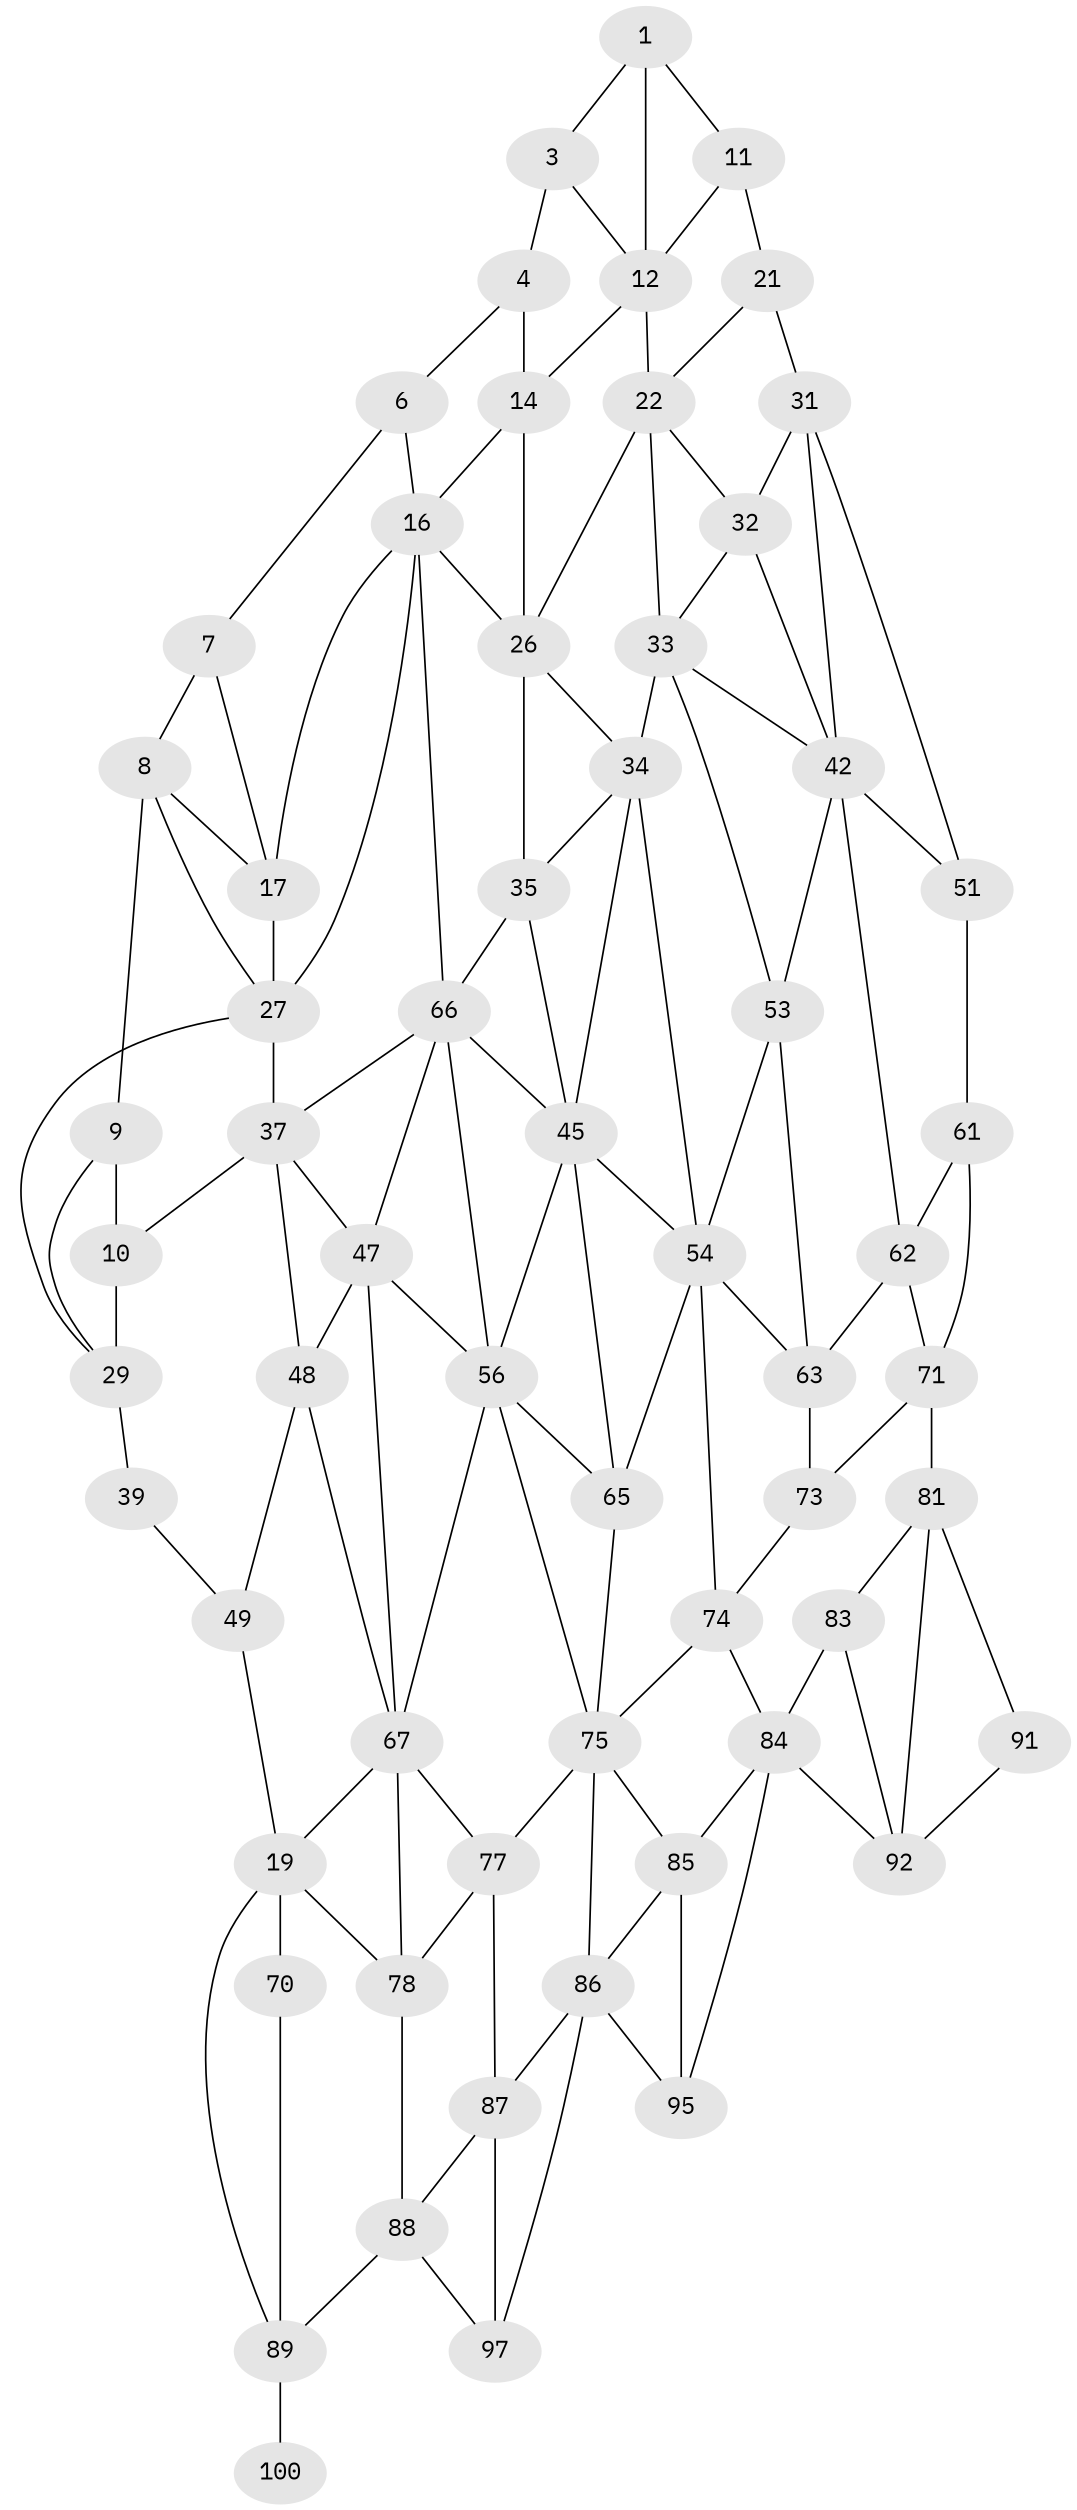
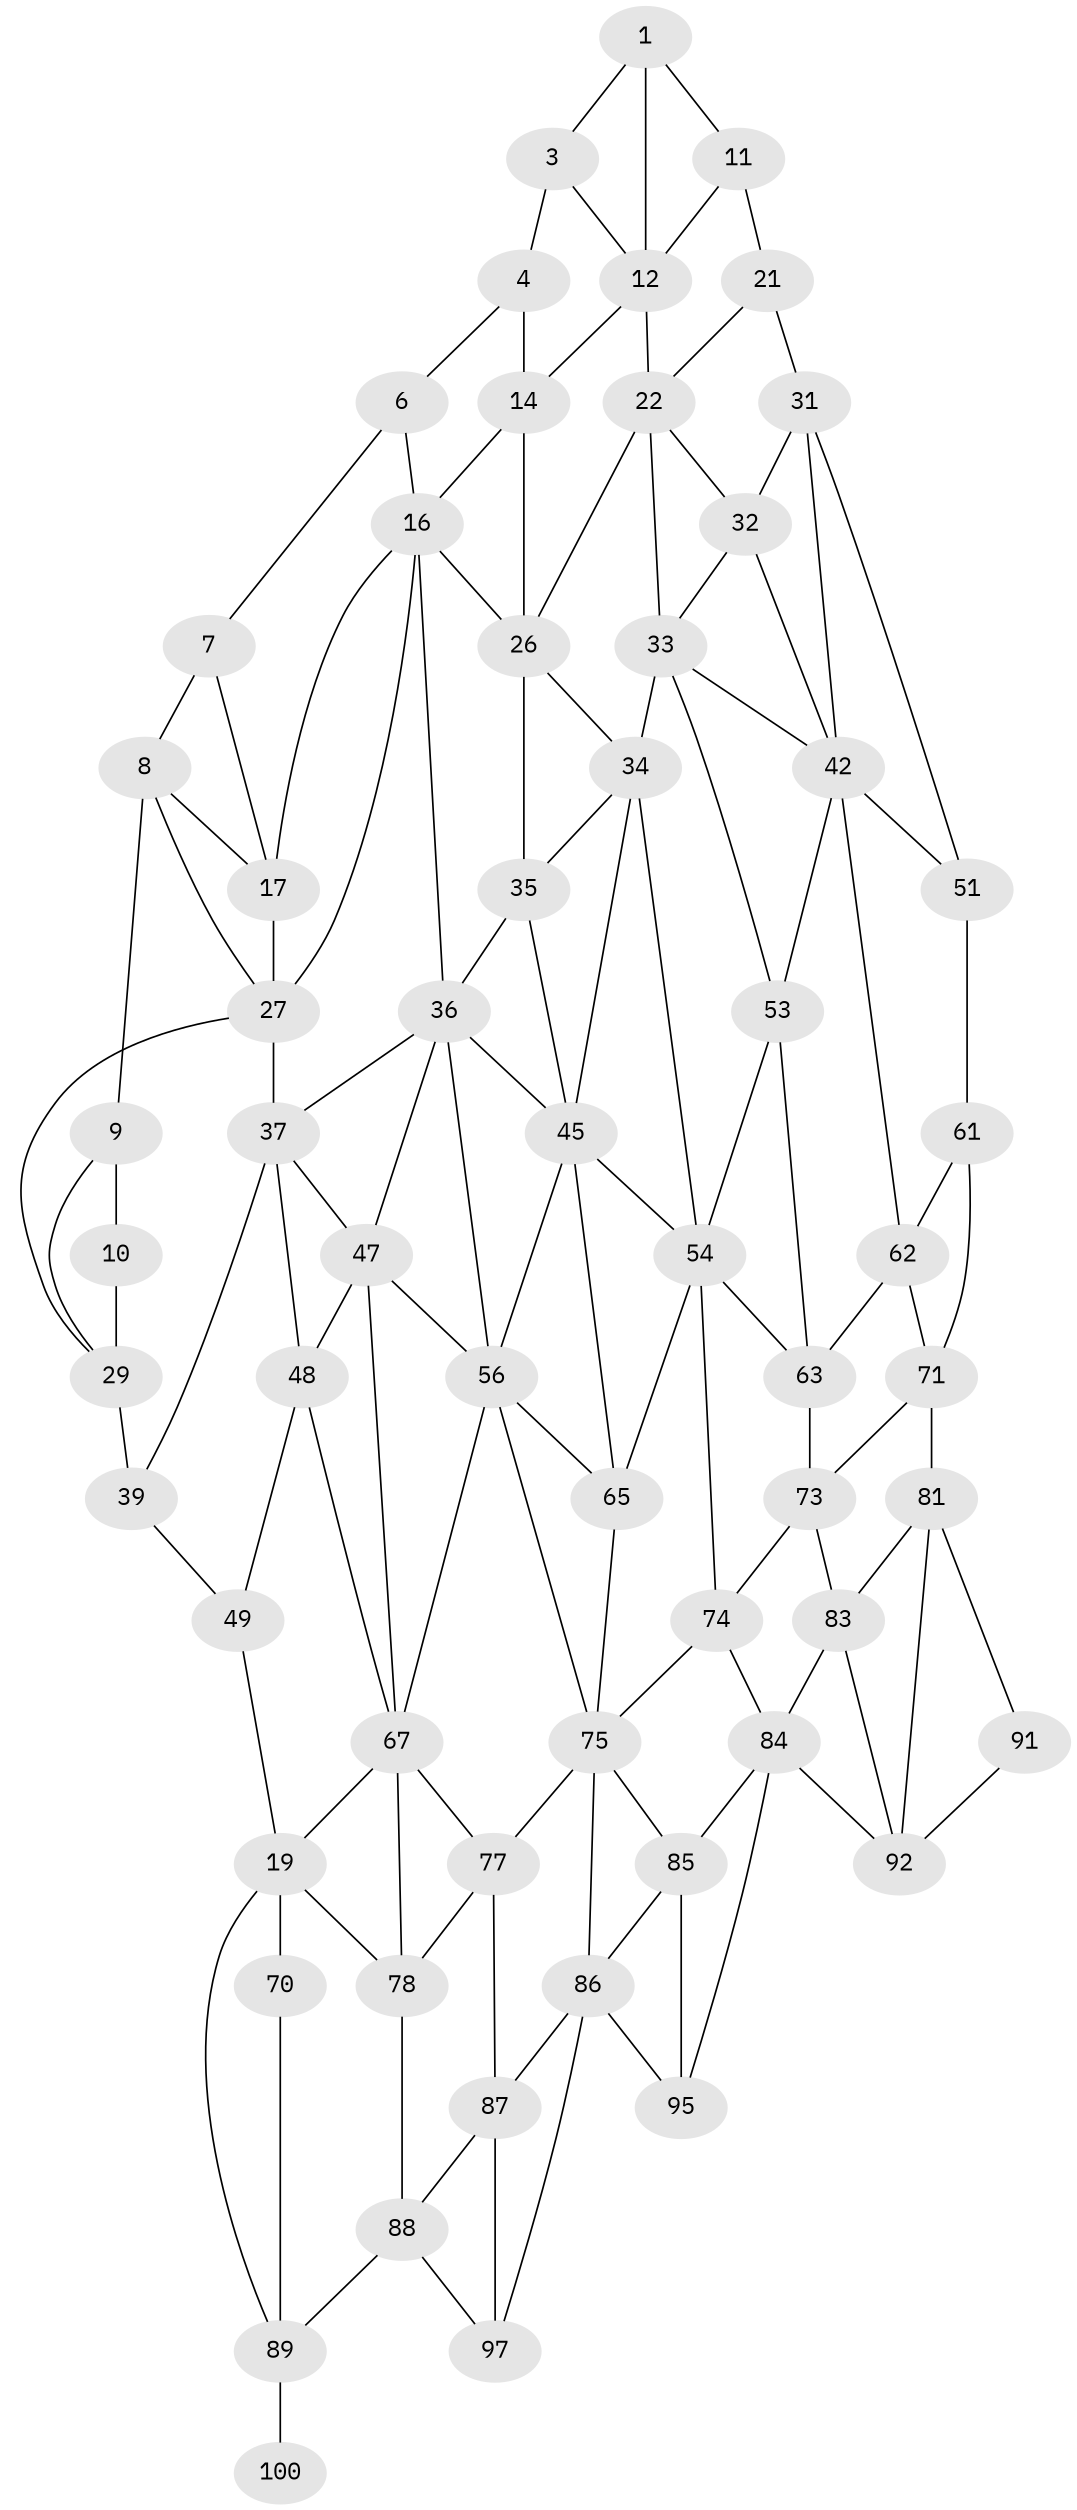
(444, 1012) -> (444, 1012)
(195, 1194) -> (212, 1319)
none -> (824, 1559)
